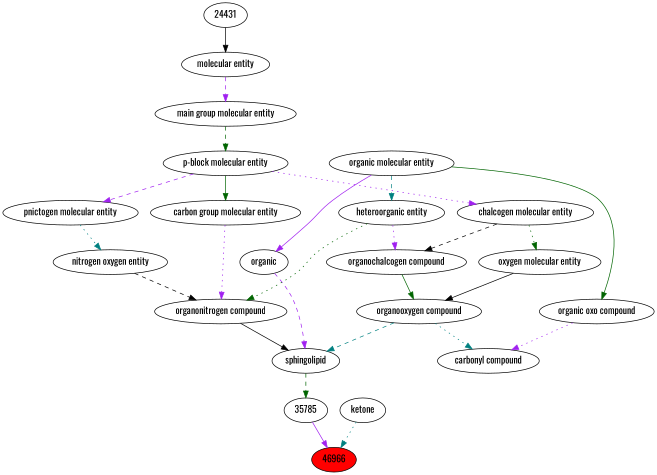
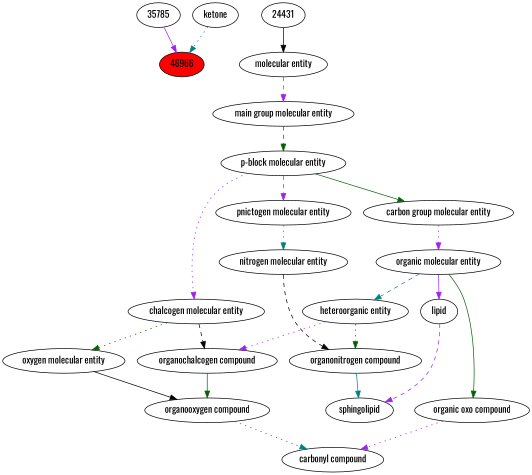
(223, 259) -> (438, 234)
(110, 262) -> (283, 262)
(264, 262) -> (439, 311)
(261, 335) -> (357, 382)
(364, 336) -> none
(306, 382) -> none
